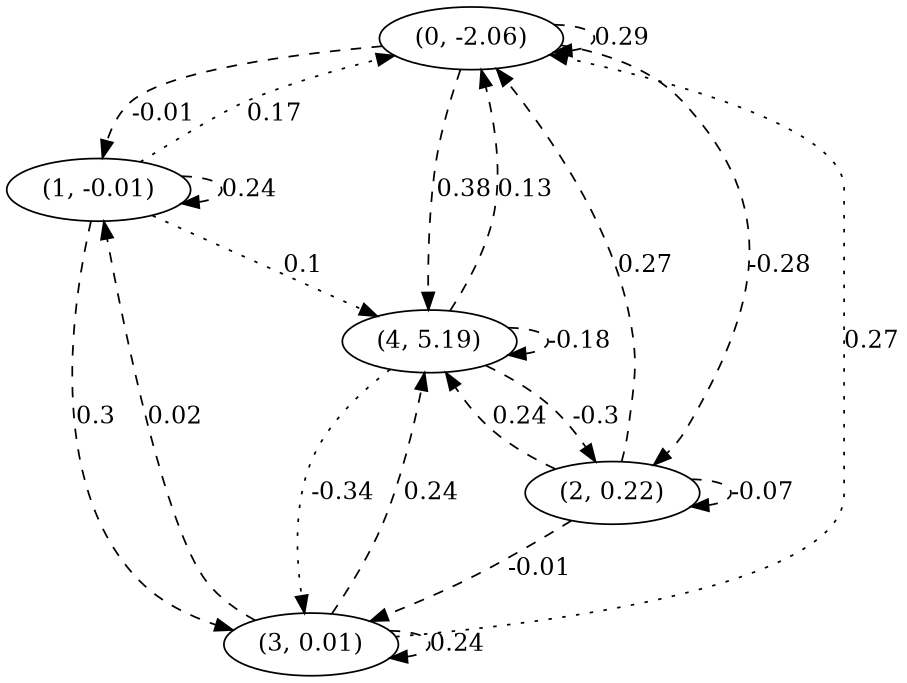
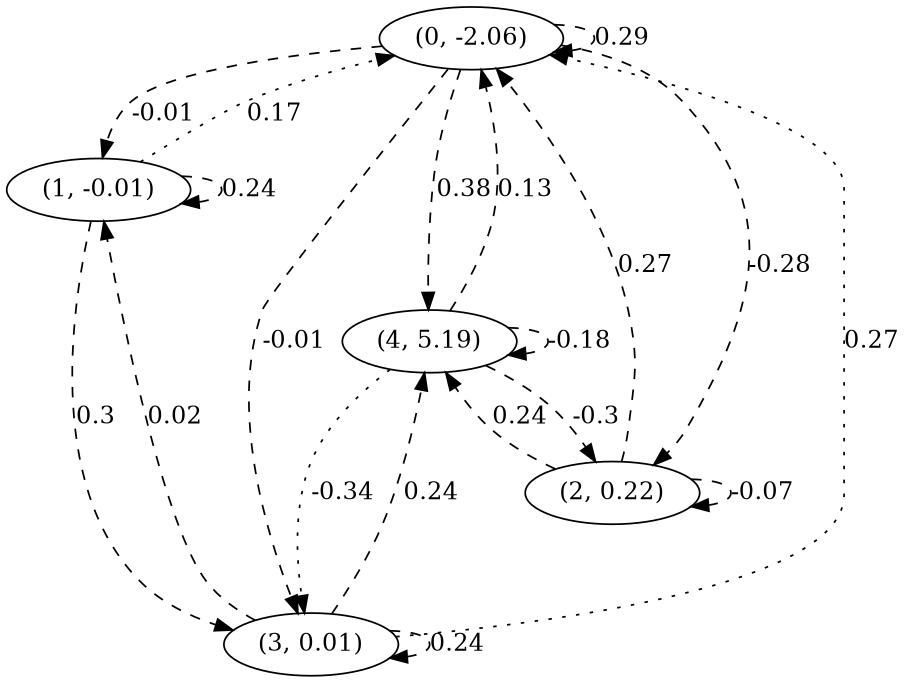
(257, 262) -> none
(481, 572) -> (265, 305)
